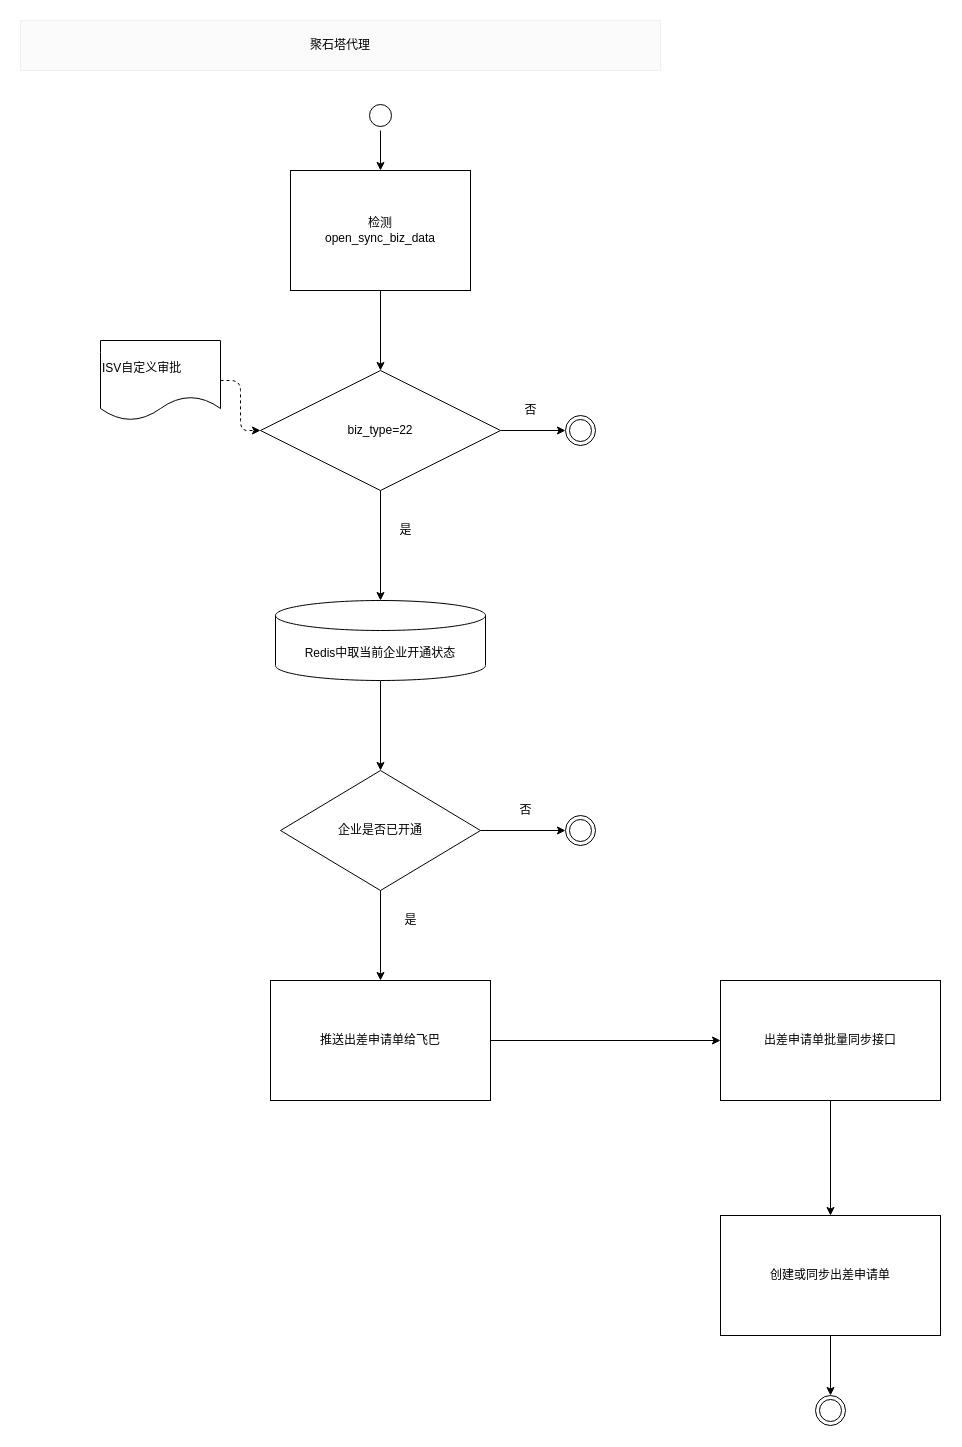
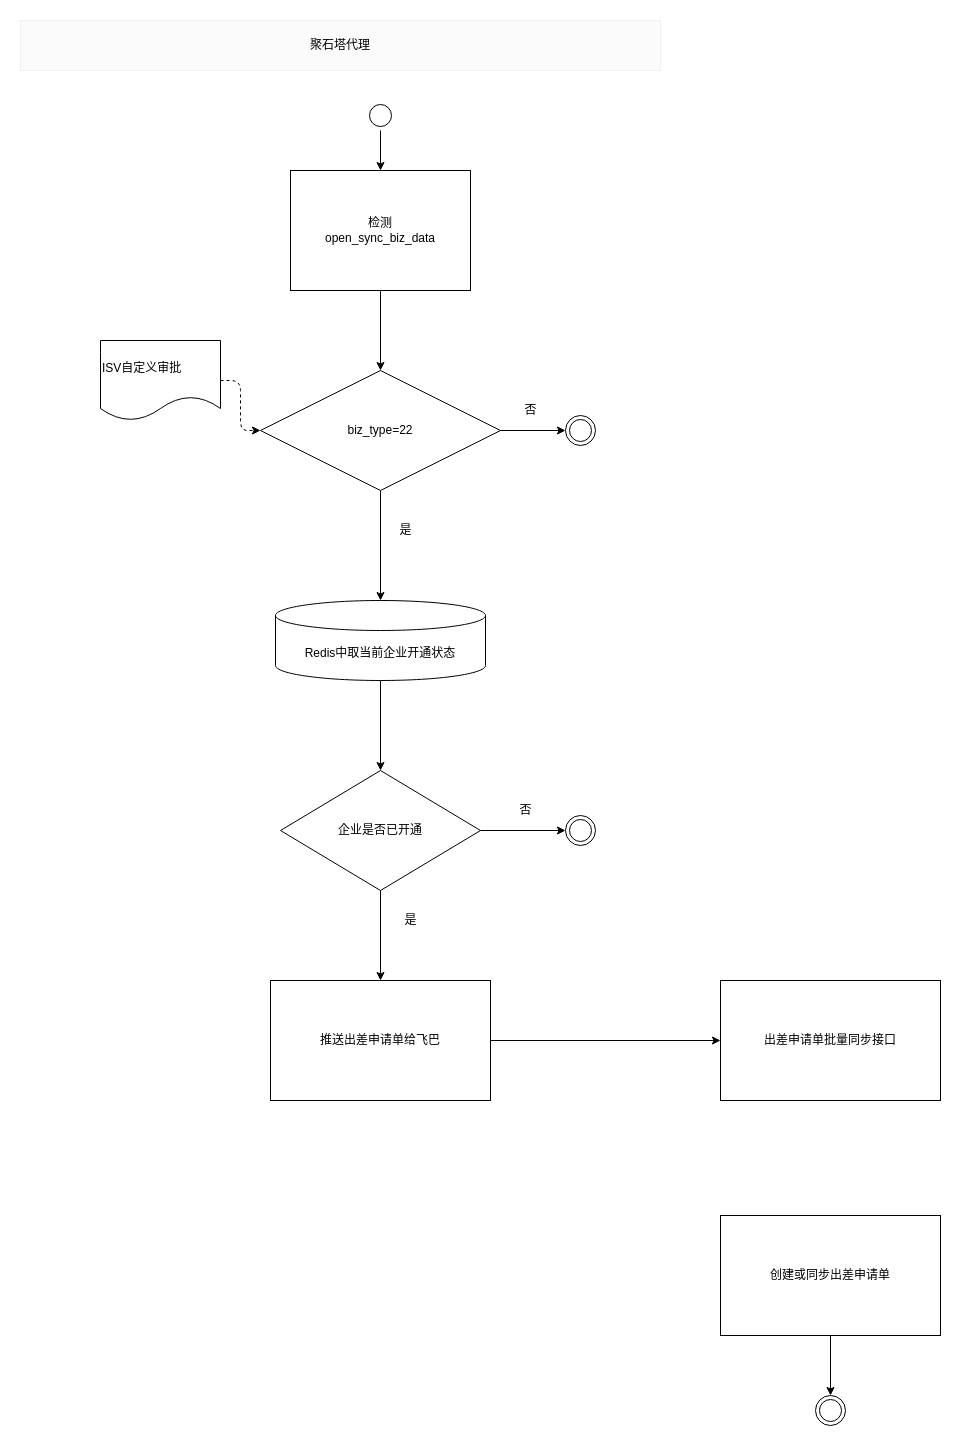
(831, 1155) -> none
